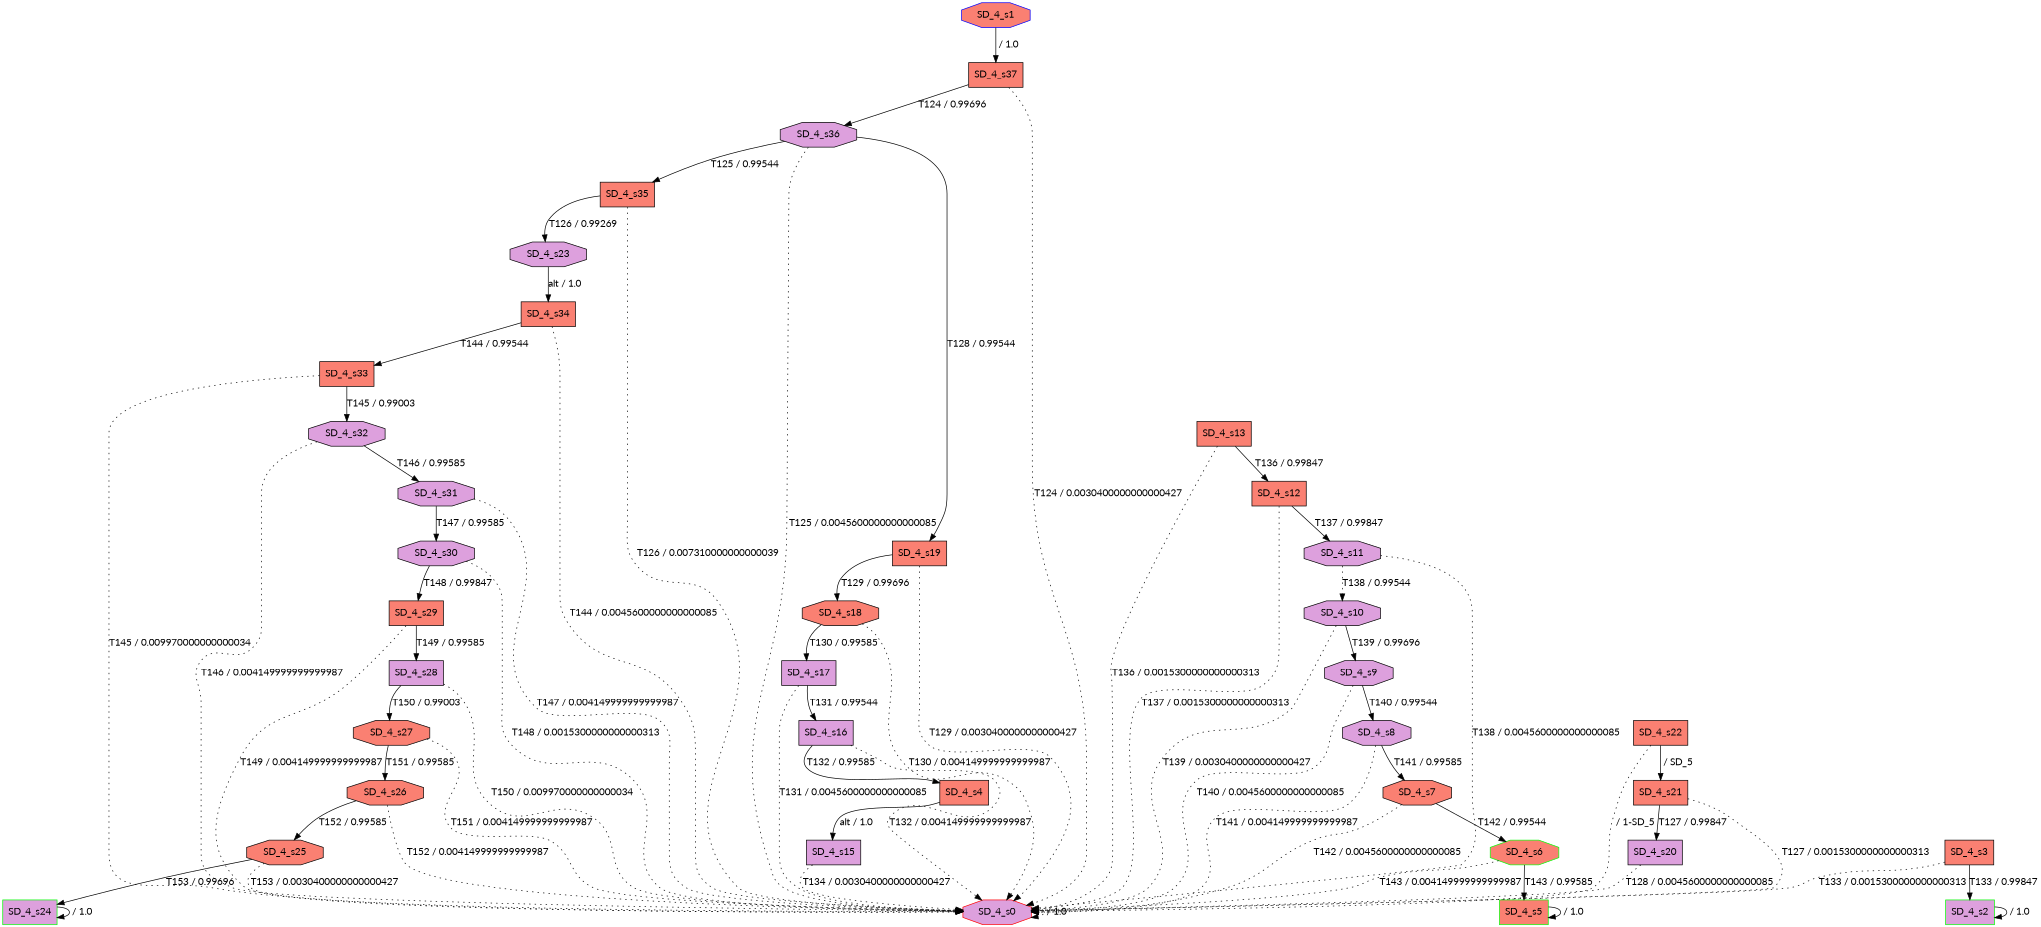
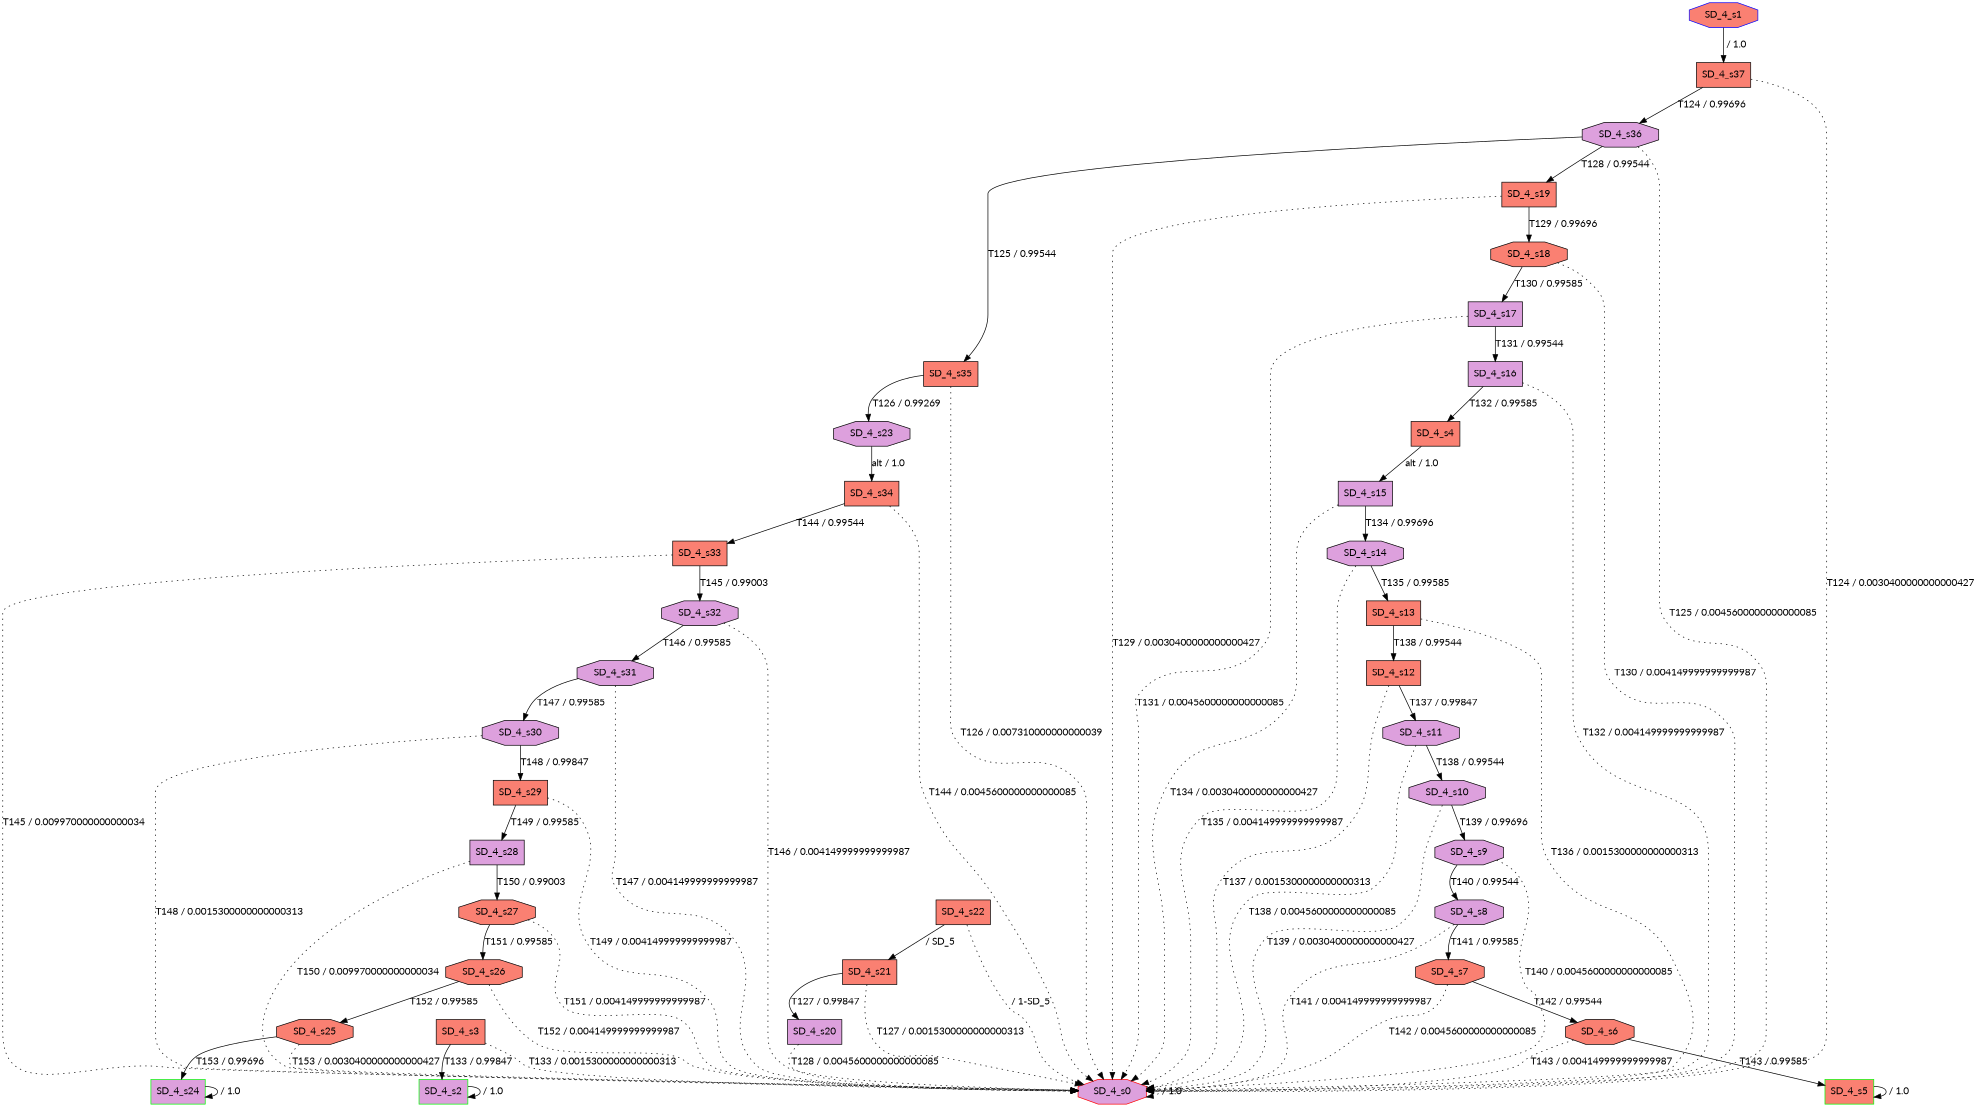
(1289, 464) -> (1428, 643)
none -> (1365, 553)
(1342, 580) -> (1433, 760)
(1525, 852) -> (1600, 1032)
